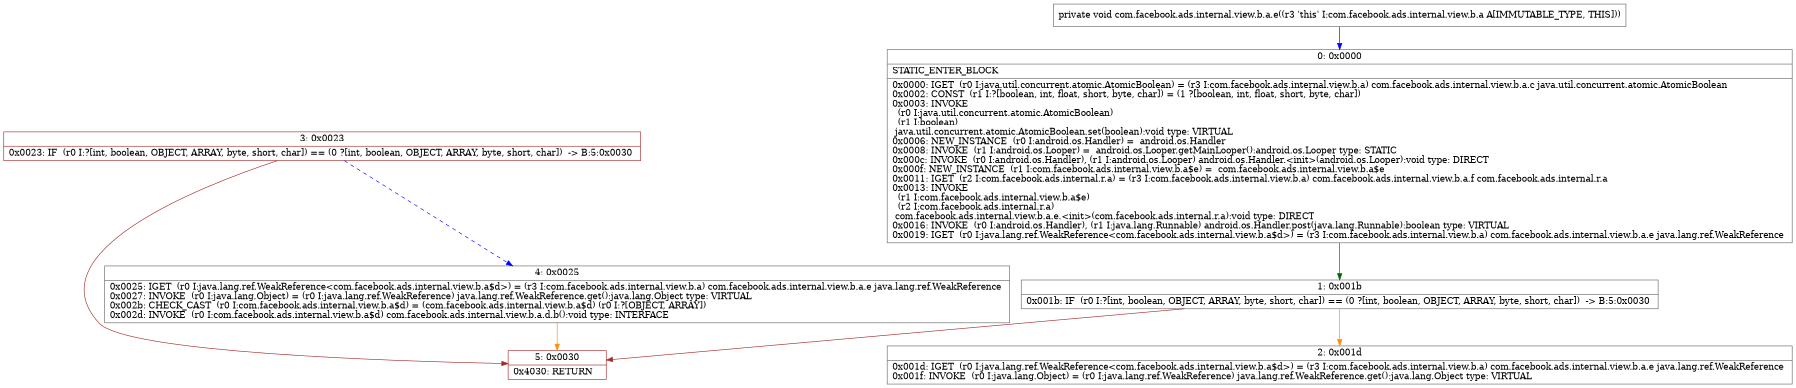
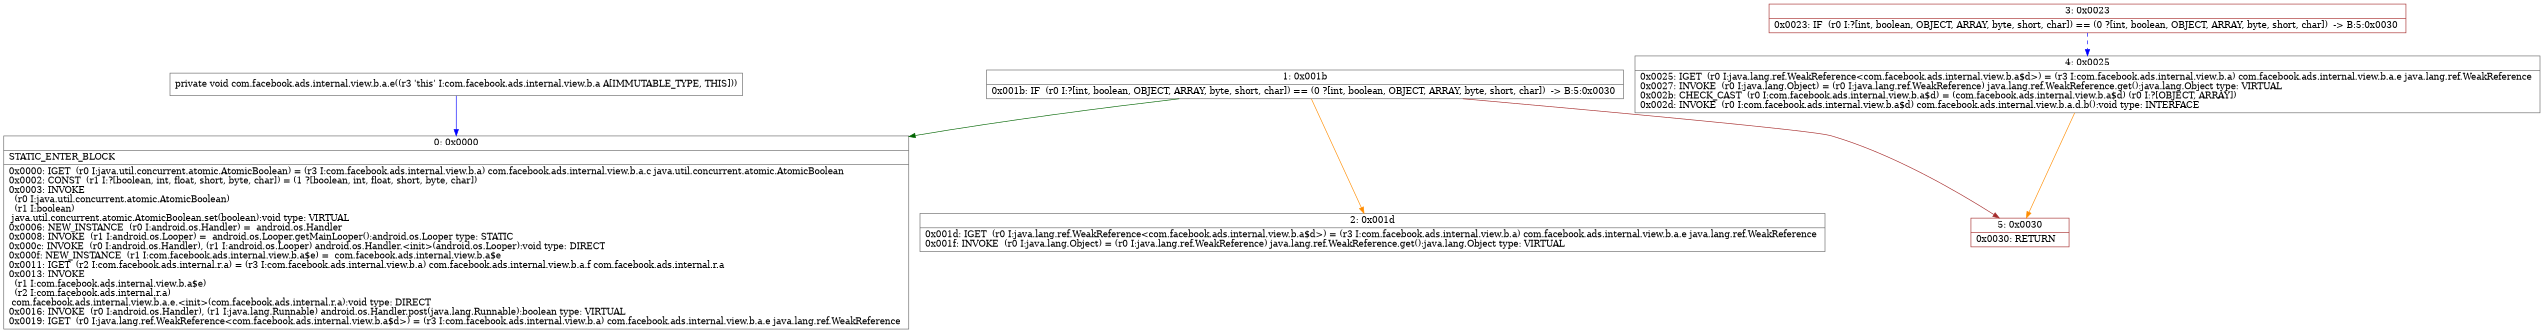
(1340, 258) -> (1047, 116)
(160, 342) -> none
(557, 372) -> (2020, 239)
